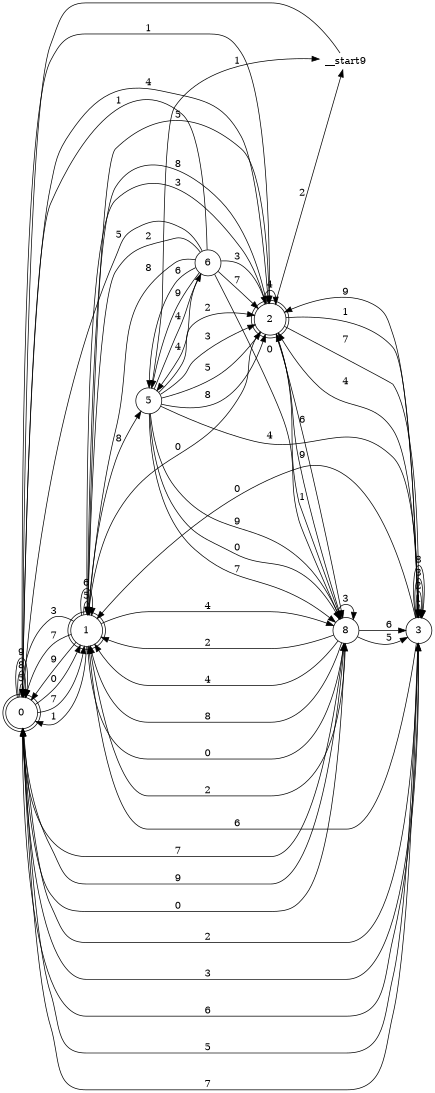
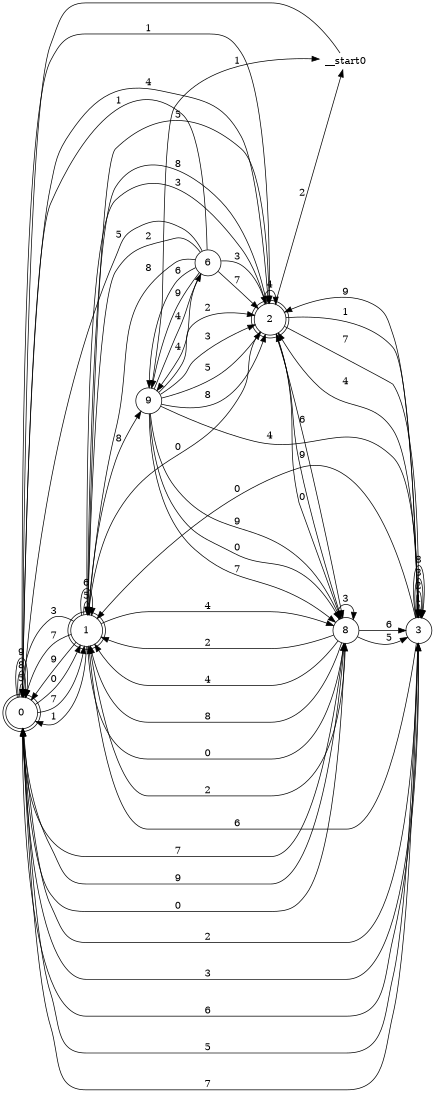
(346, 61) -> (346, 61)
(149, 401) -> (149, 401)
(287, 431) -> none
(303, 497) -> (303, 497)
